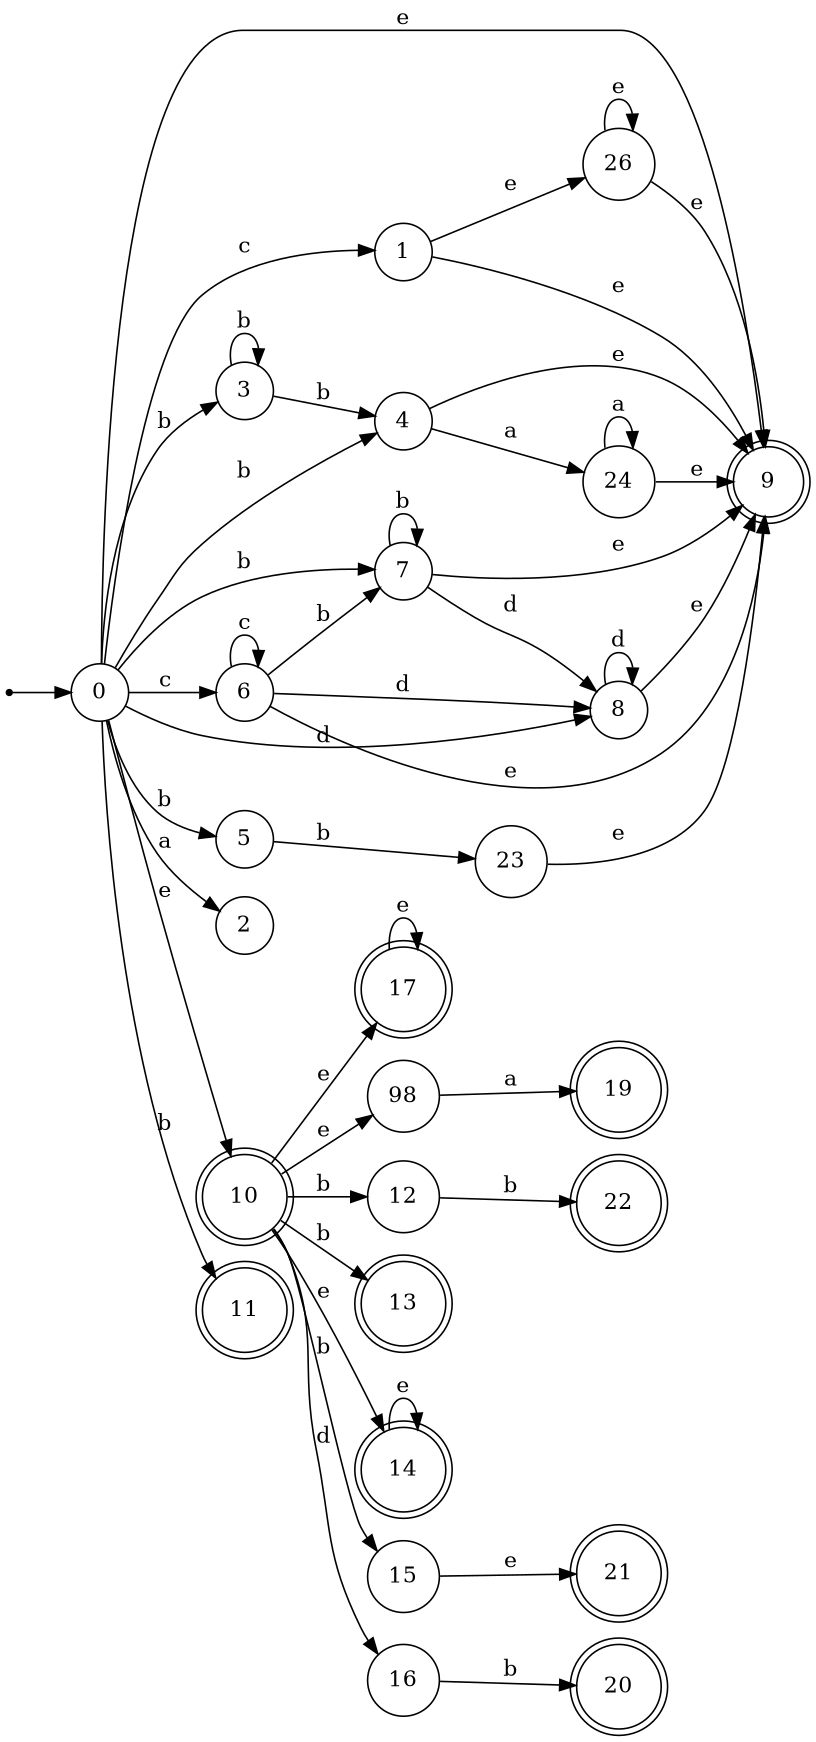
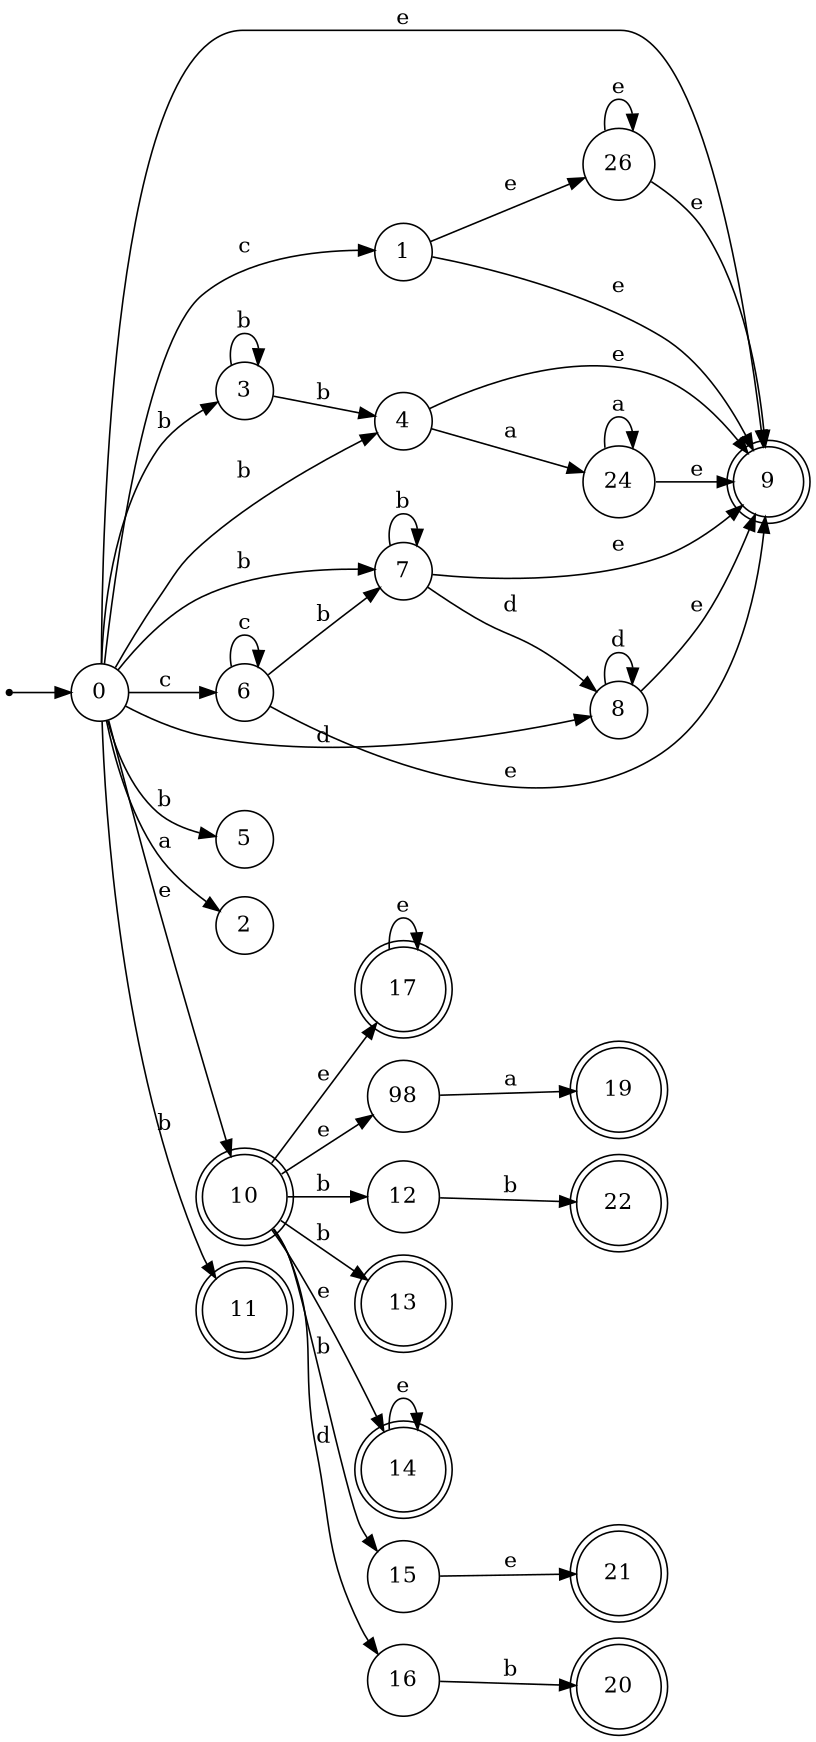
(424, 699) -> none
(511, 862) -> none
